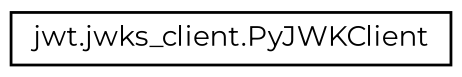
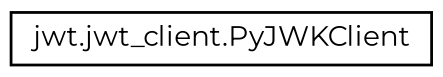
(231, 39) -> (221, 39)
